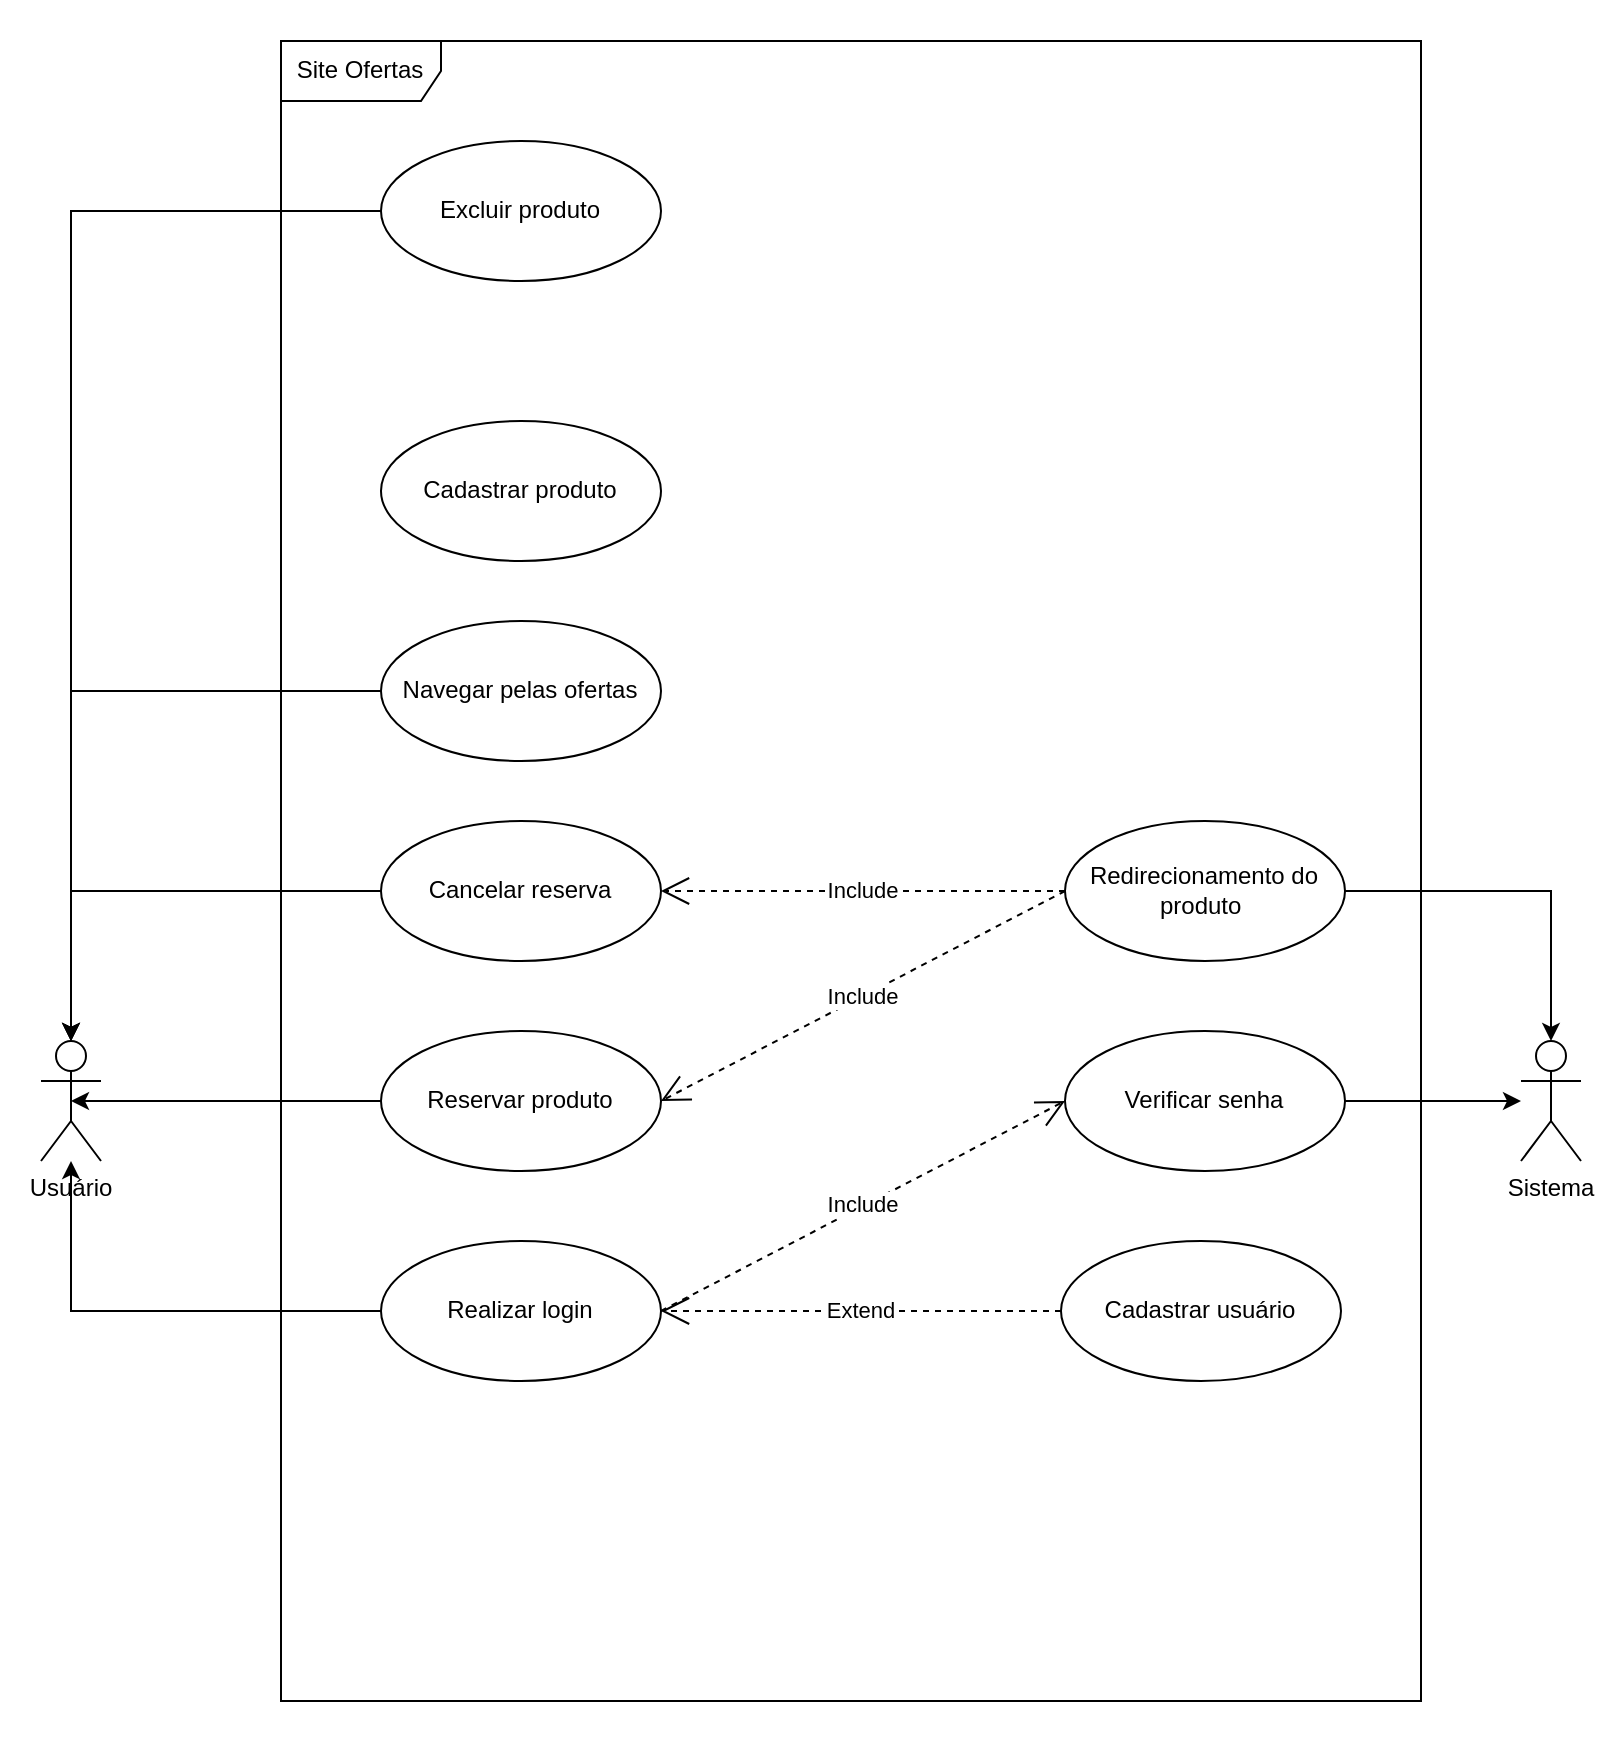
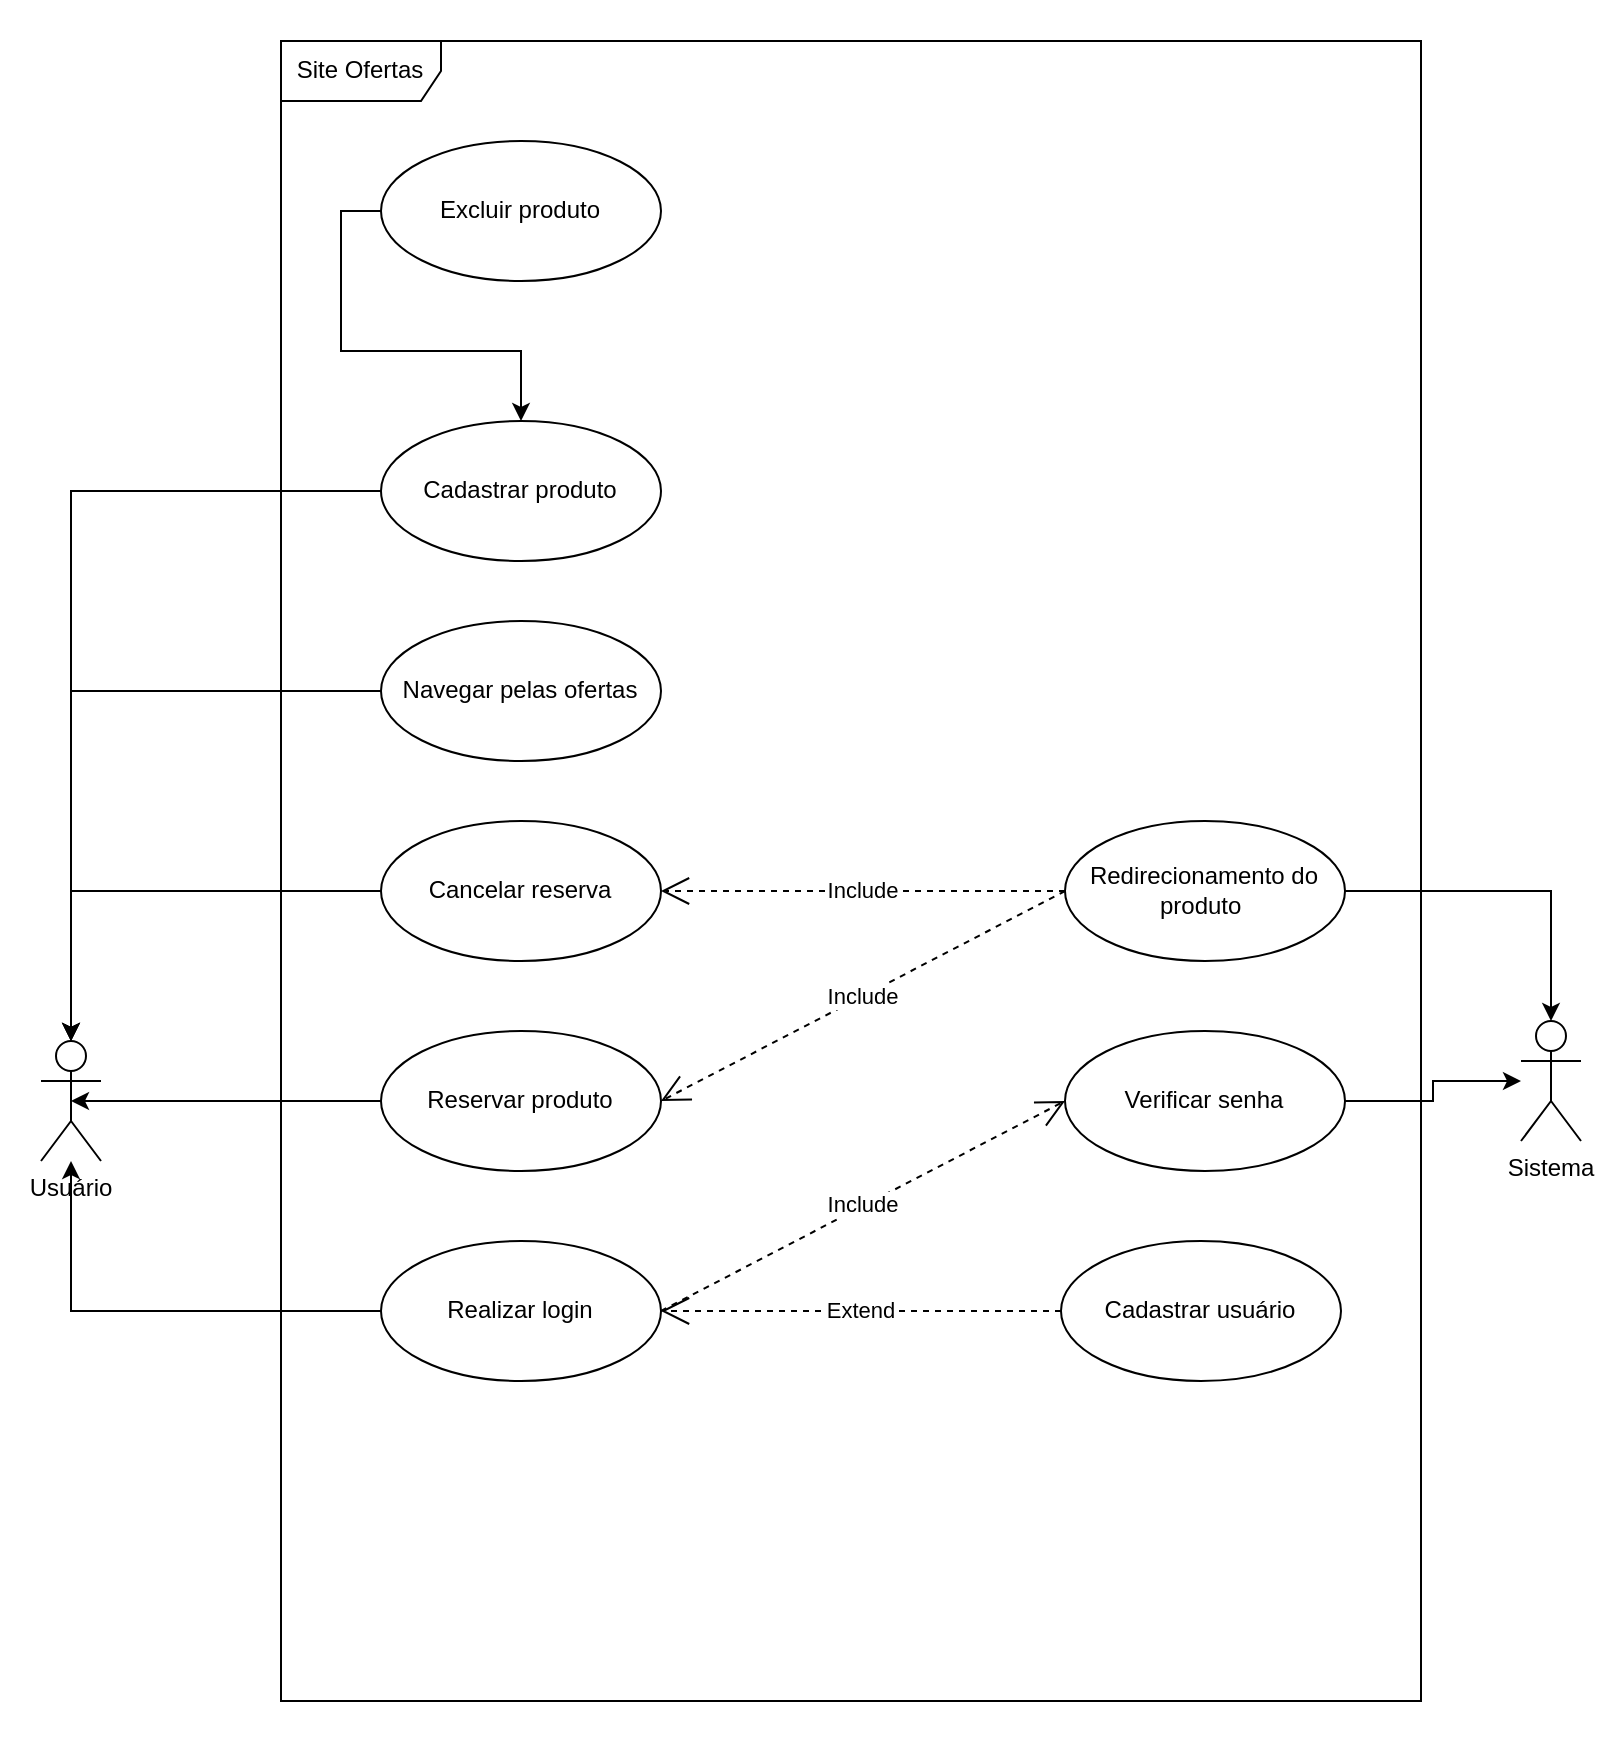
(71, 213) -> (388, 351)
none -> (228, 491)
(1551, 1101) -> (1551, 1081)
